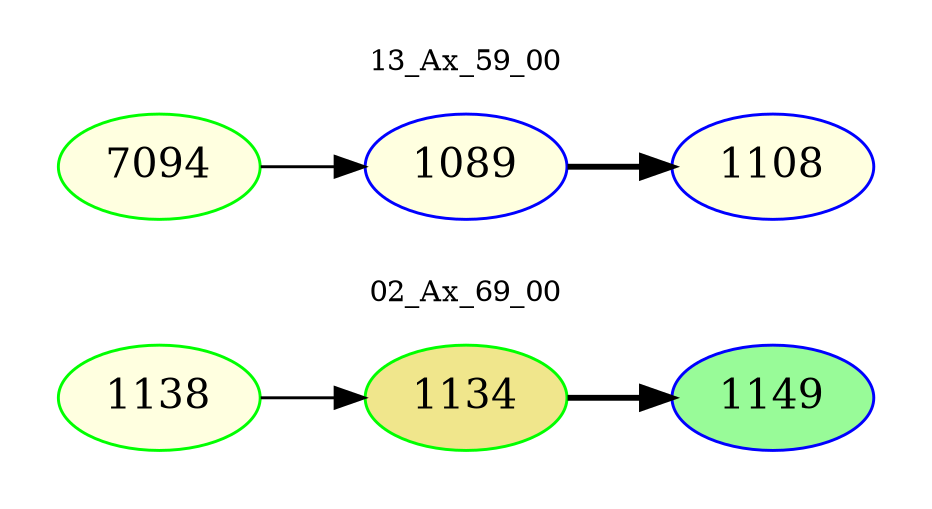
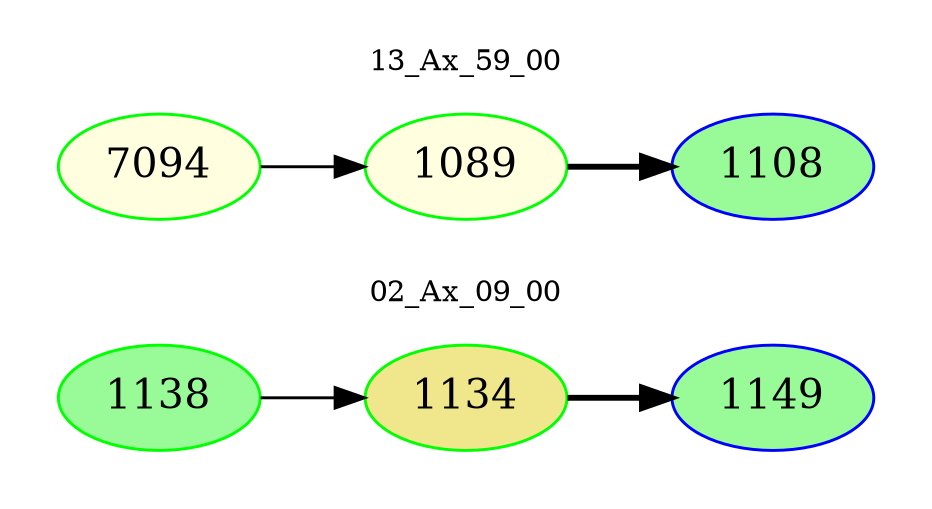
(466, 167) -> (466, 167)
(773, 167) -> (773, 167)
(466, 294) -> (466, 294)
(159, 398) -> (159, 398)
